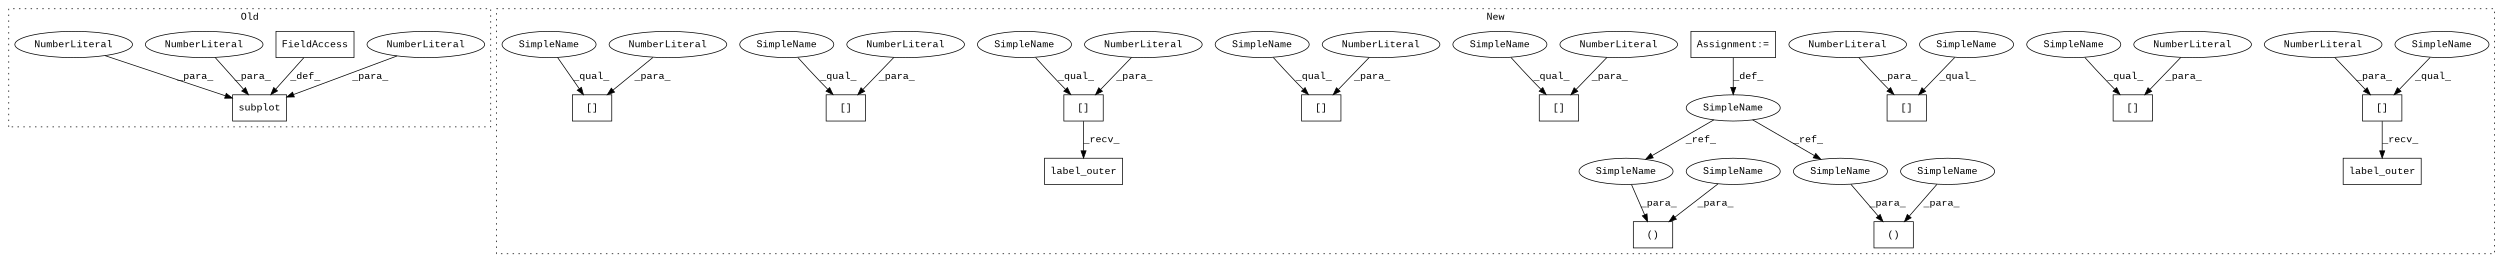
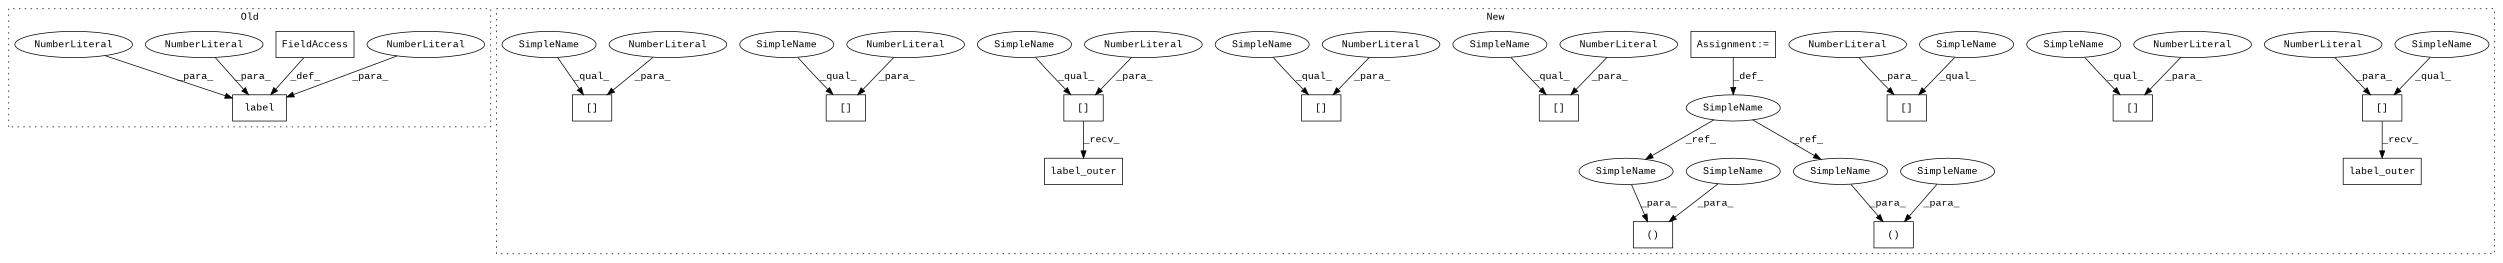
(260, 108) -> (260, 108)
